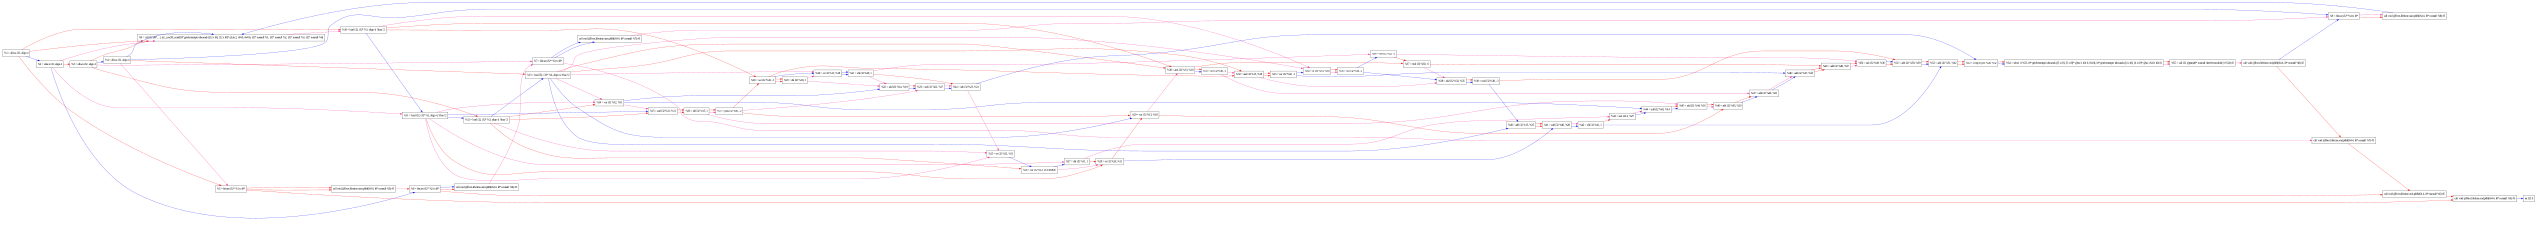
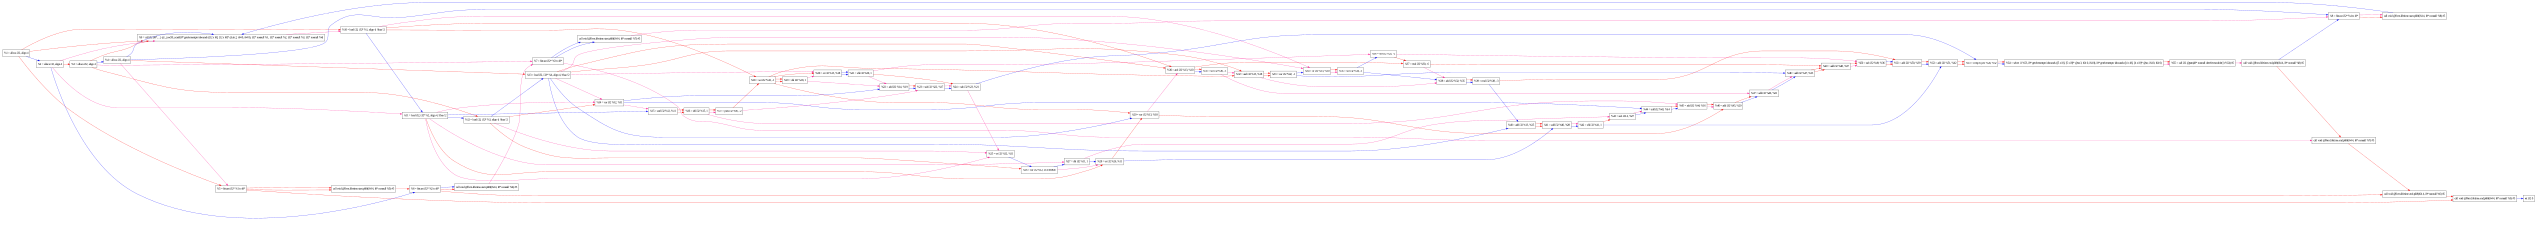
(793, 74) -> (793, 74)
(935, 116) -> (950, 103)
(578, 117) -> none
(1092, 162) -> (1092, 162)
